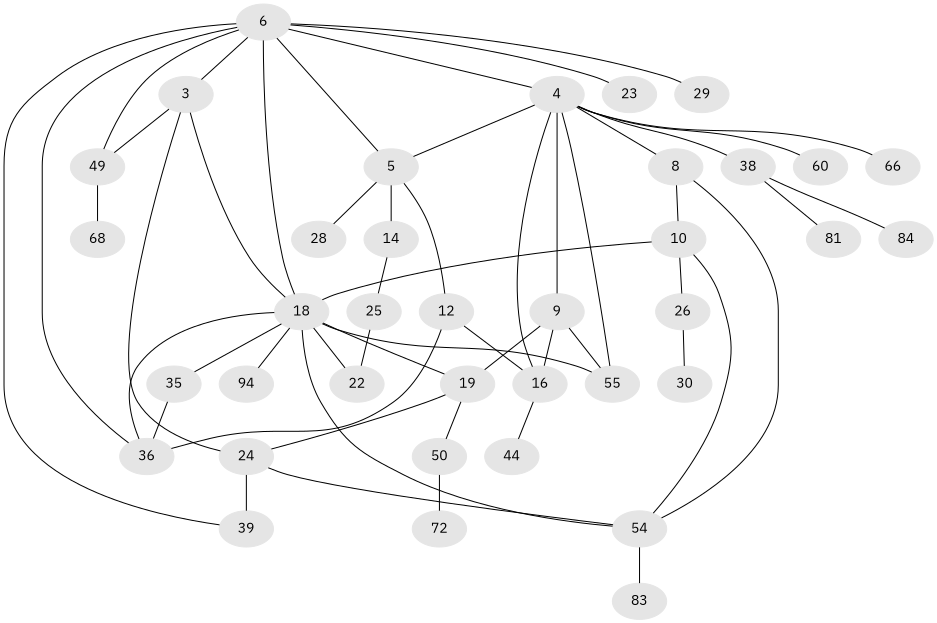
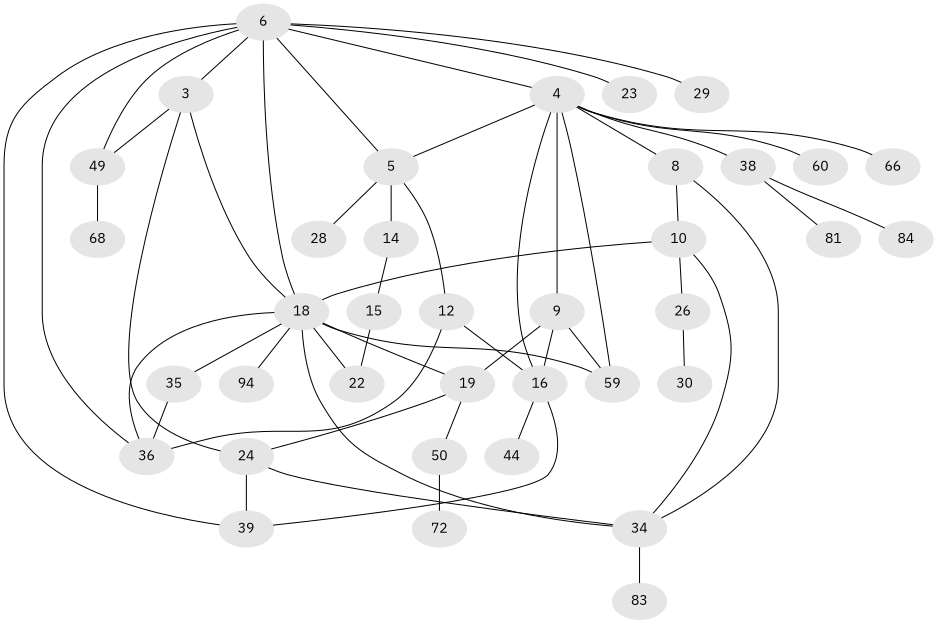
(374, 312) -> (374, 312)
(612, 384) -> (612, 384)
none -> (424, 506)
(640, 529) -> (640, 529)
